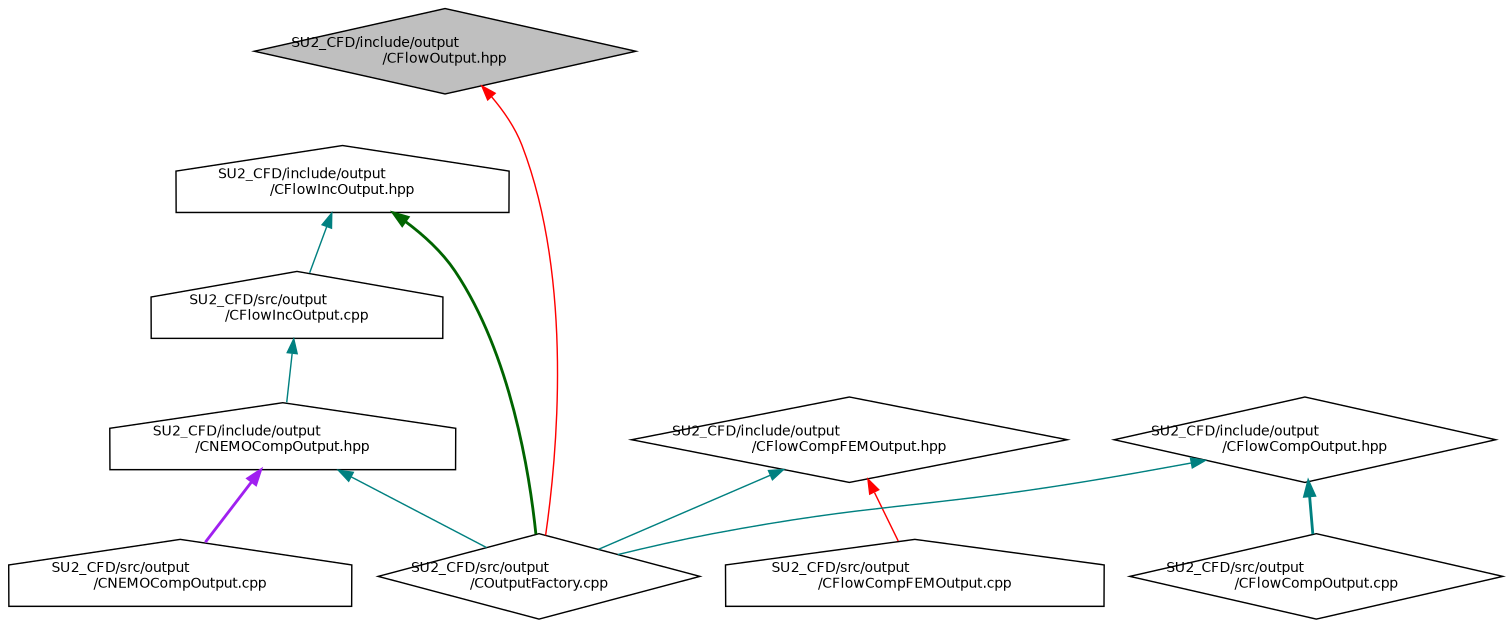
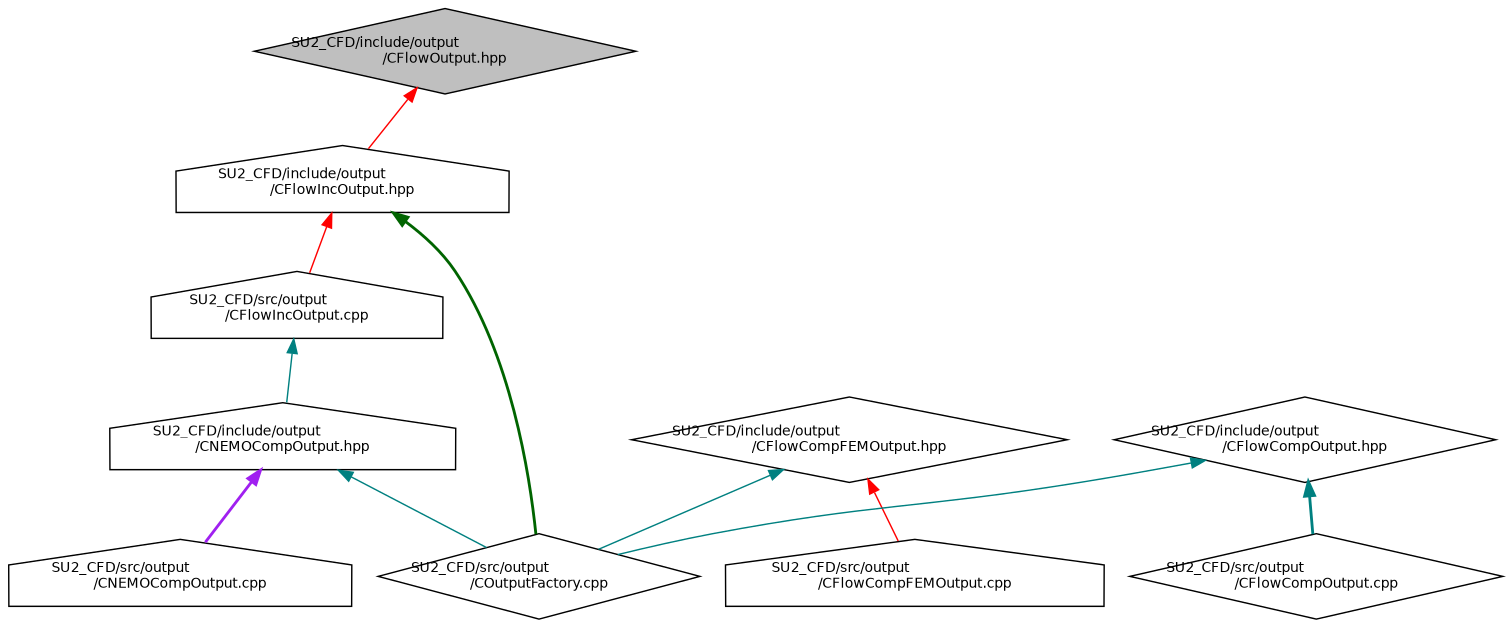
(318, 250) -> (318, 250)
(555, 310) -> (388, 124)
